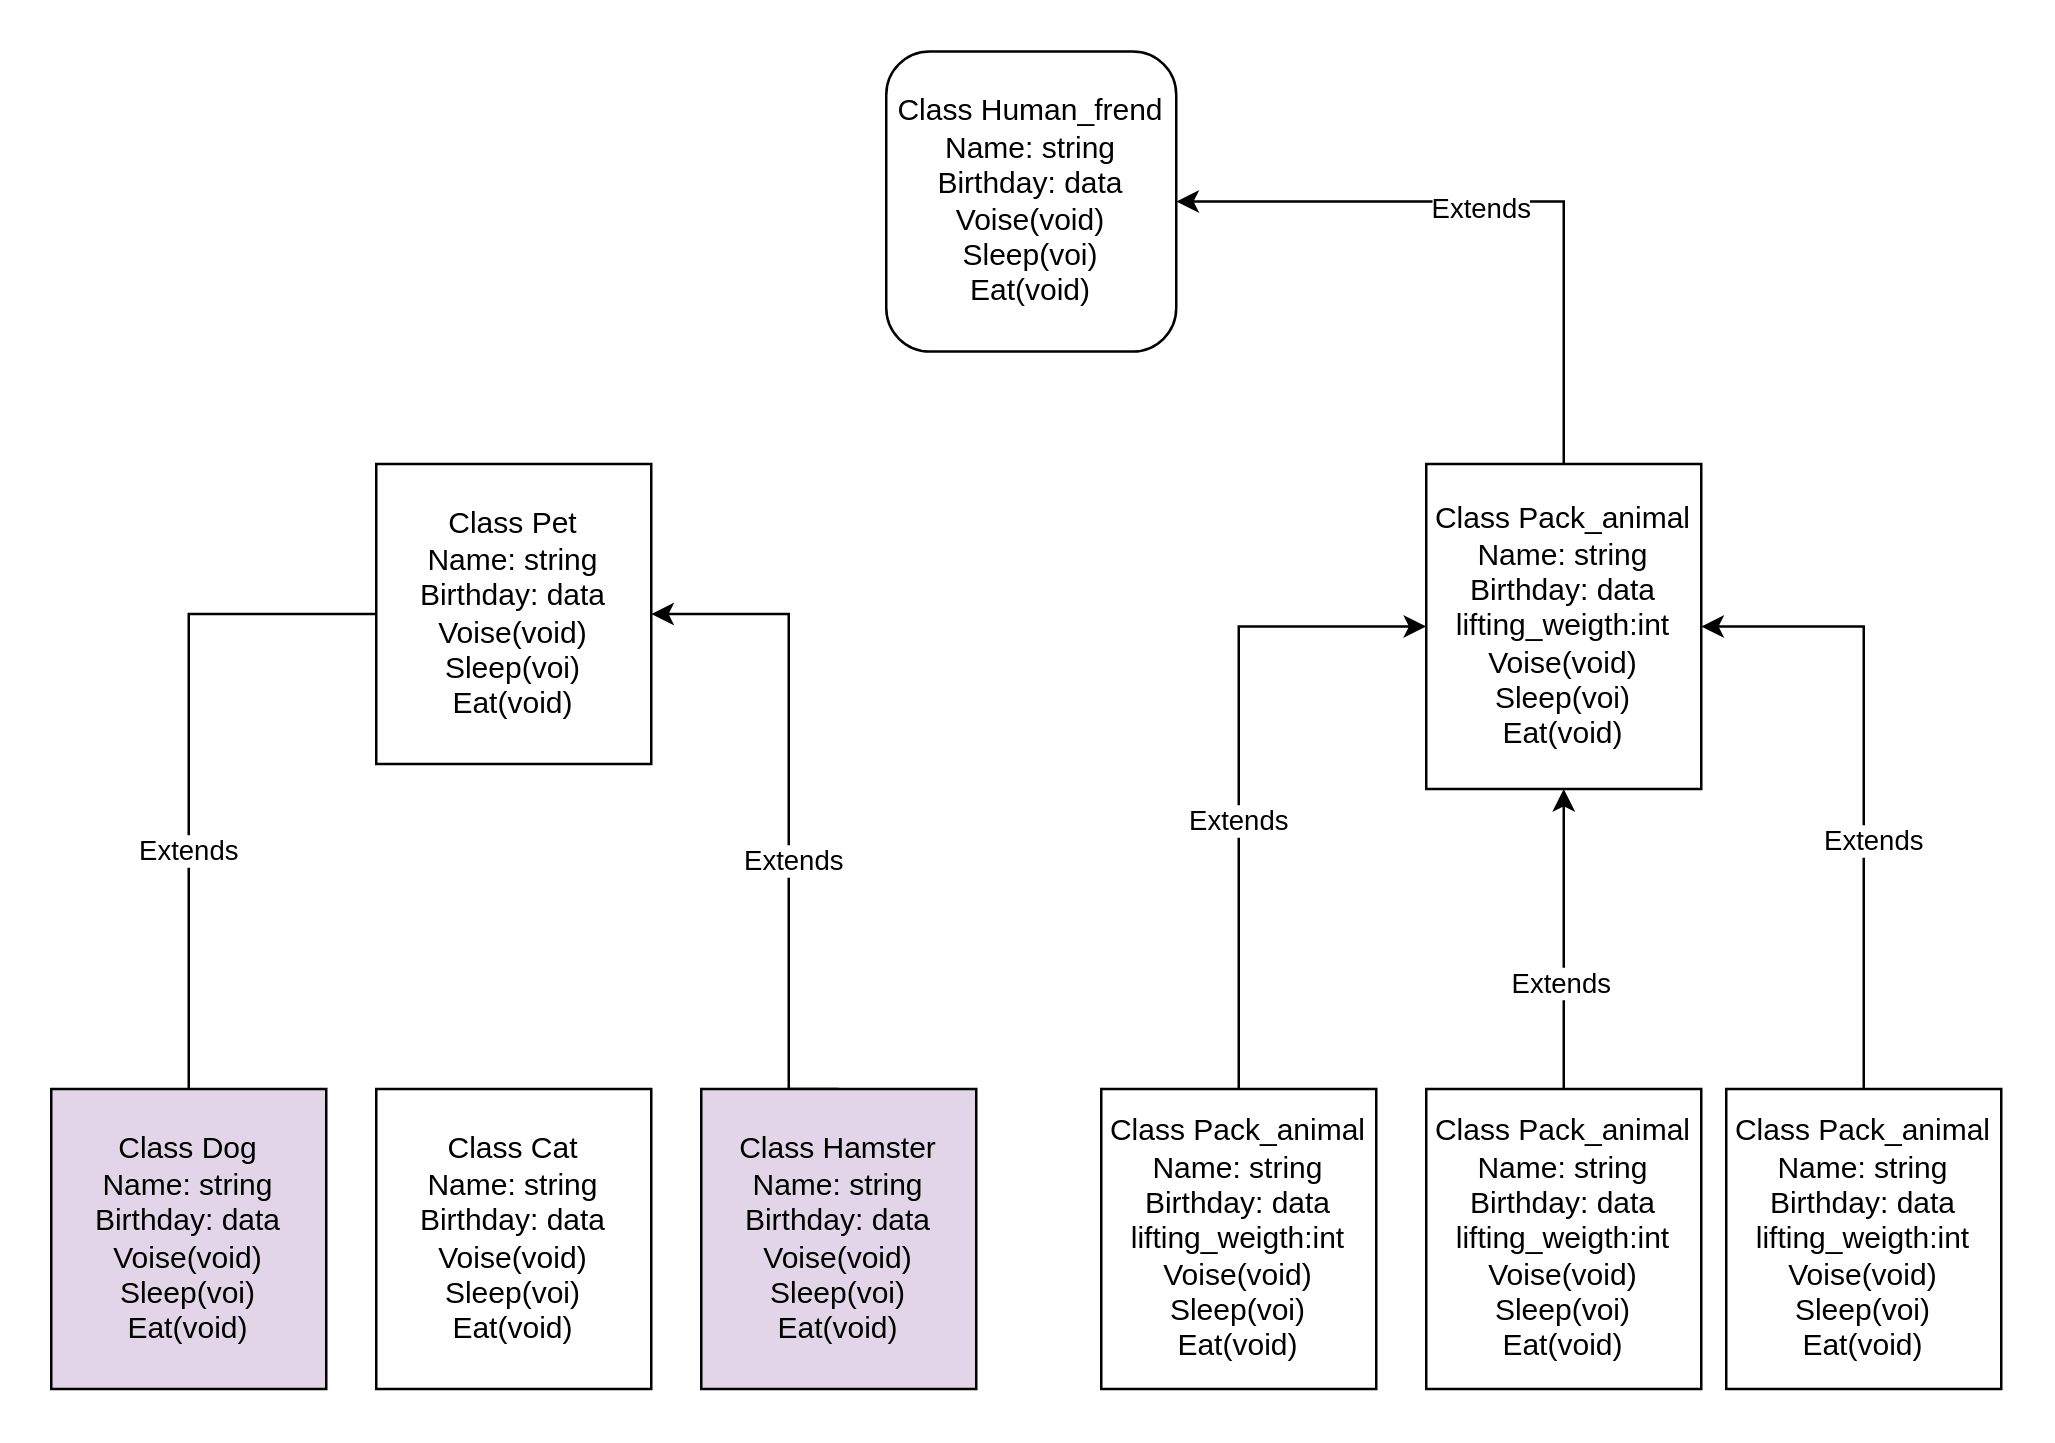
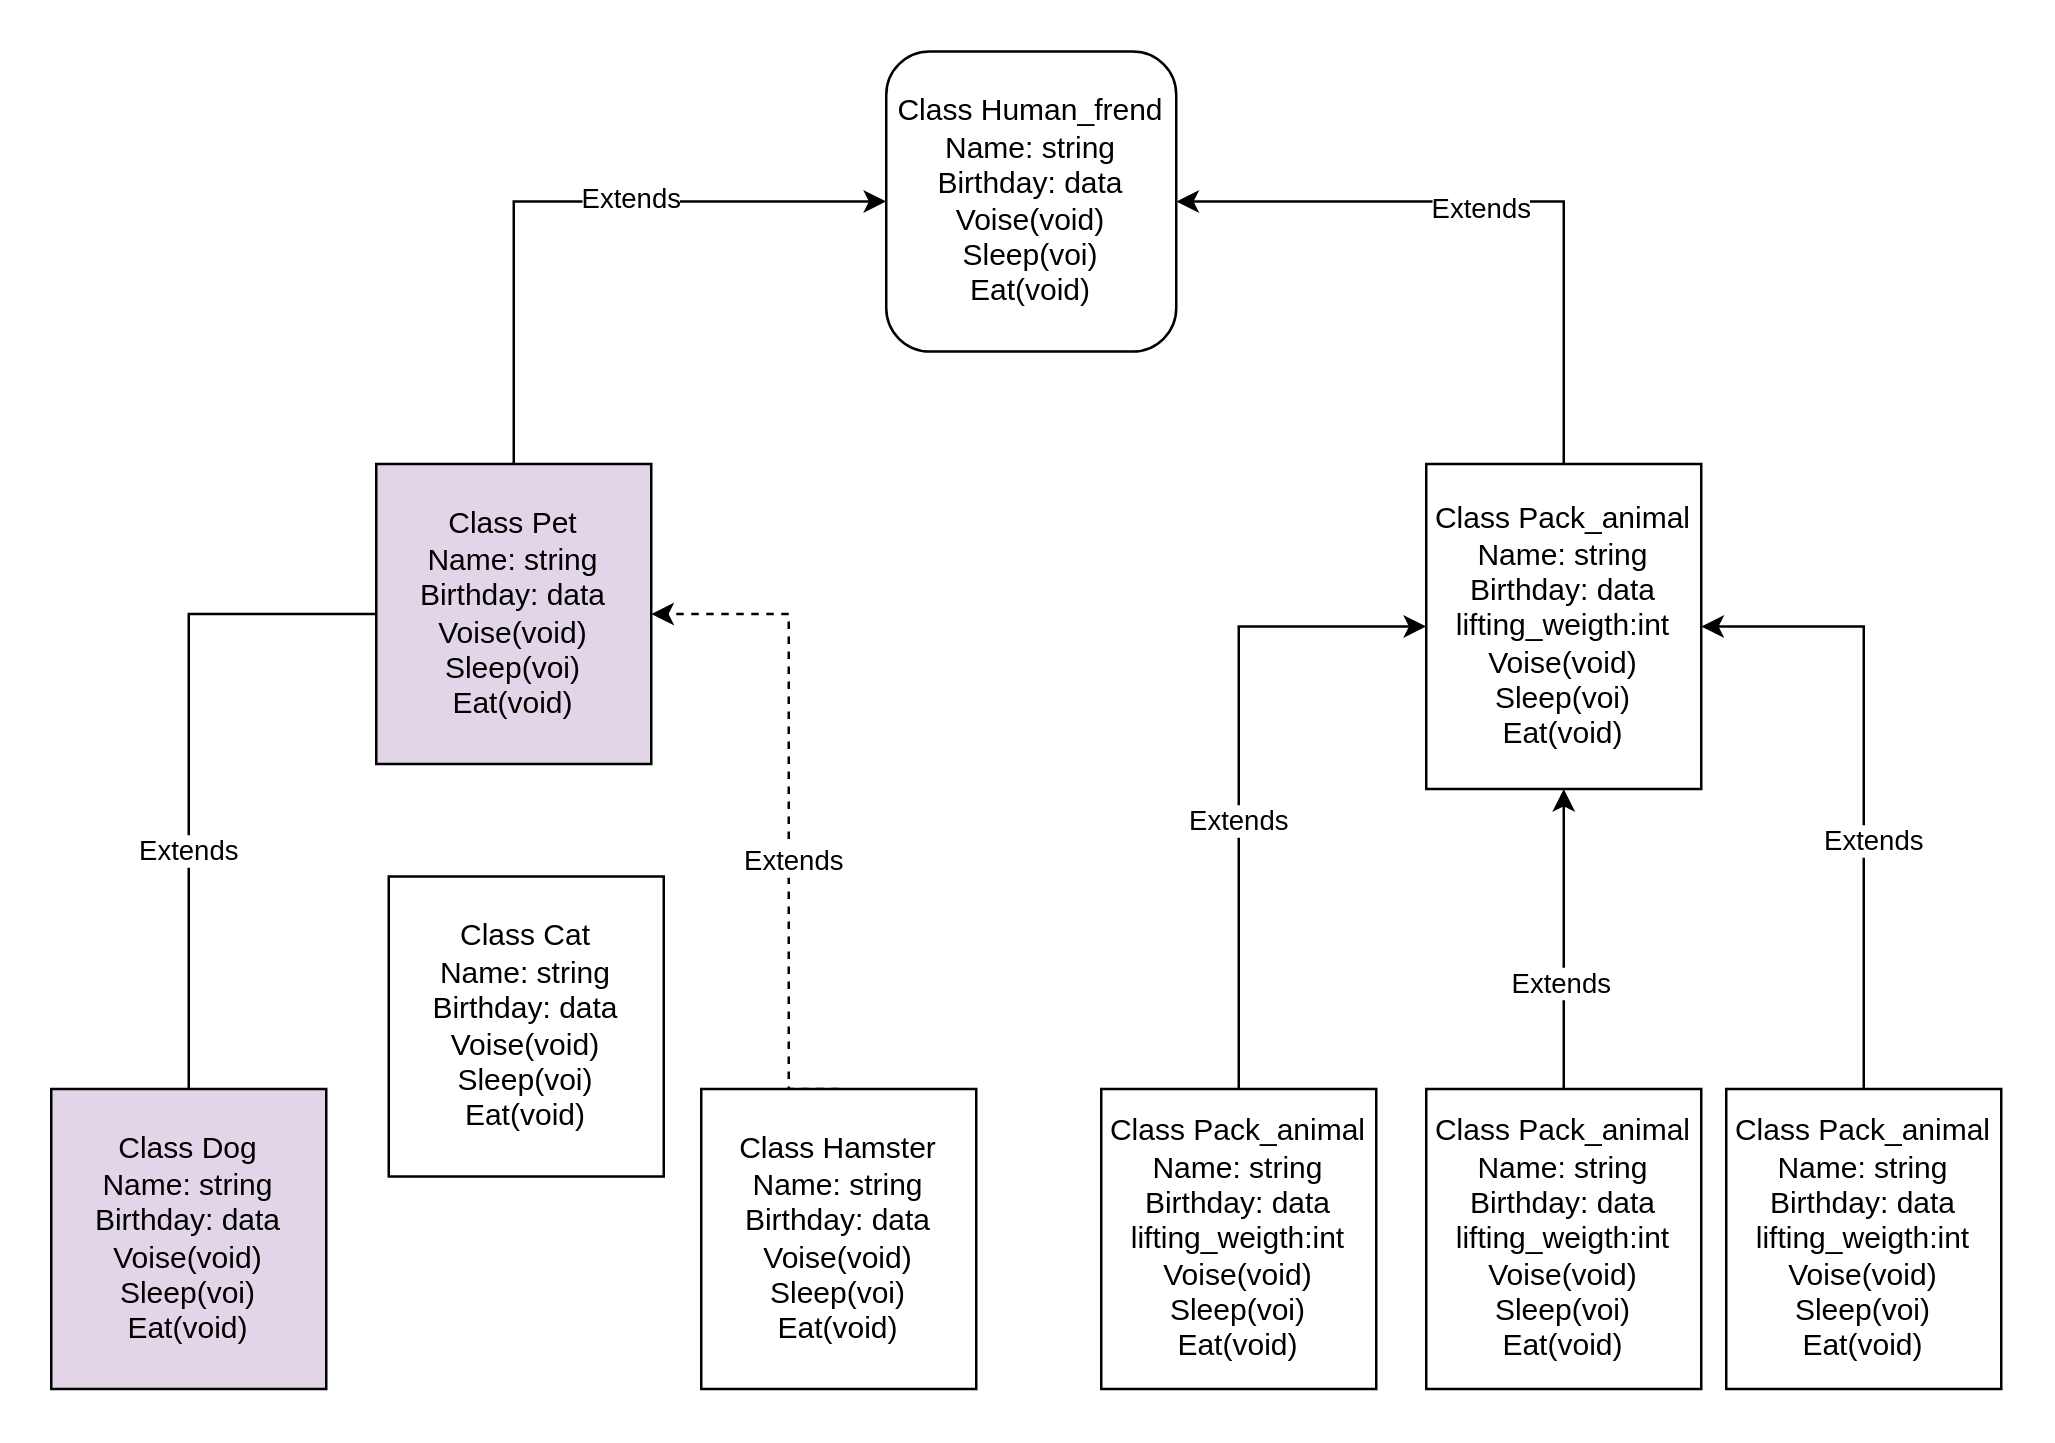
none -> (514, 296)
(514, 614) -> (514, 614)
(789, 672) -> (789, 672)
(514, 1239) -> (526, 1026)
(839, 1239) -> (839, 1239)
